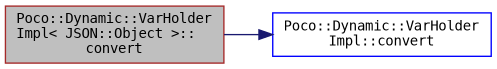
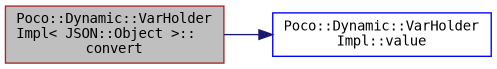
(382, 35) -> (382, 35)
